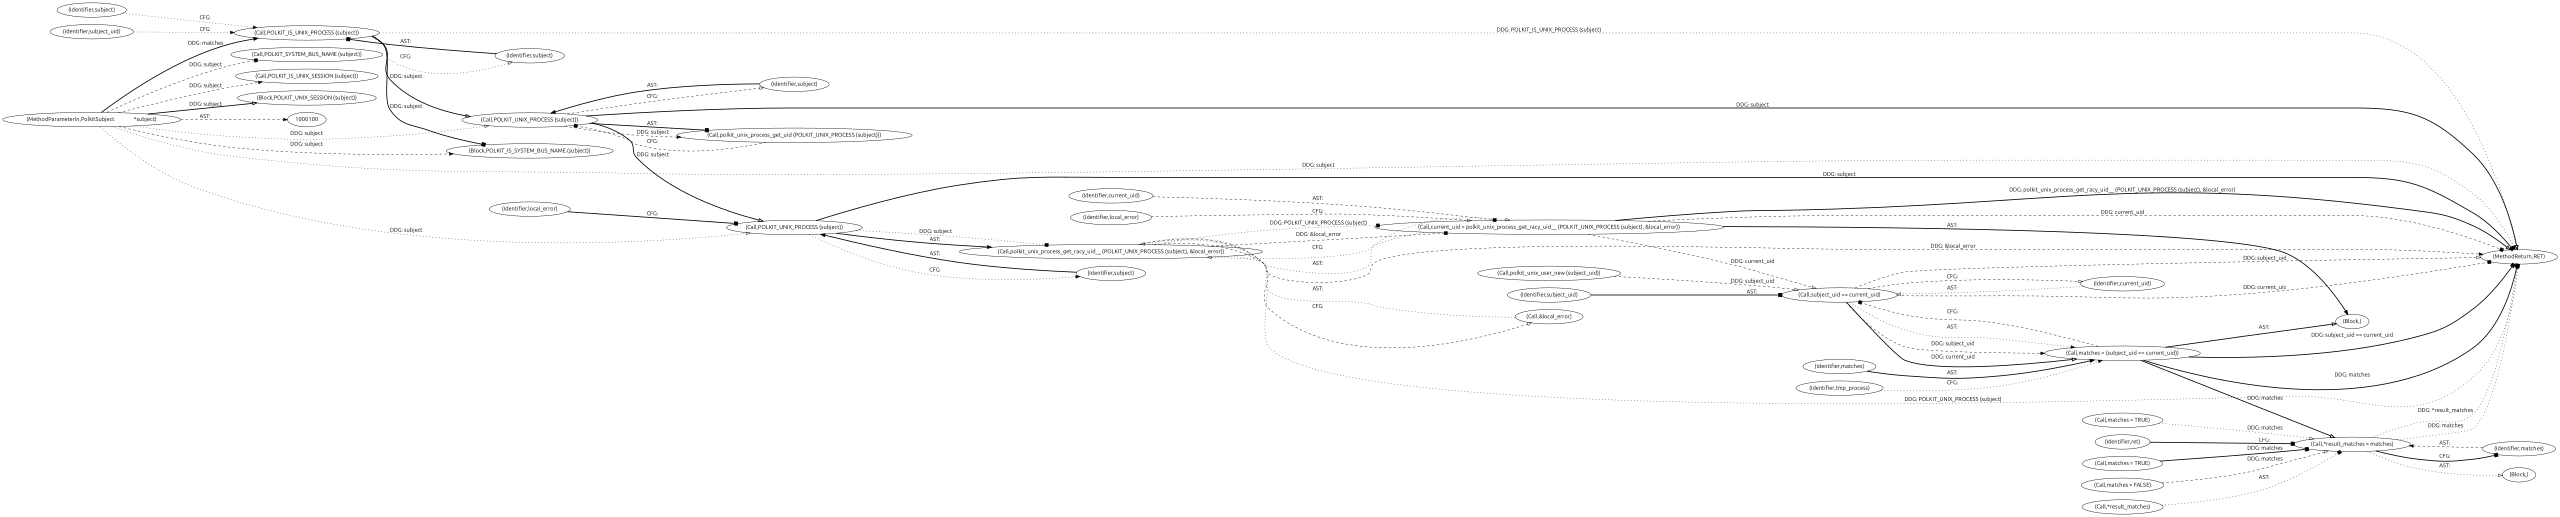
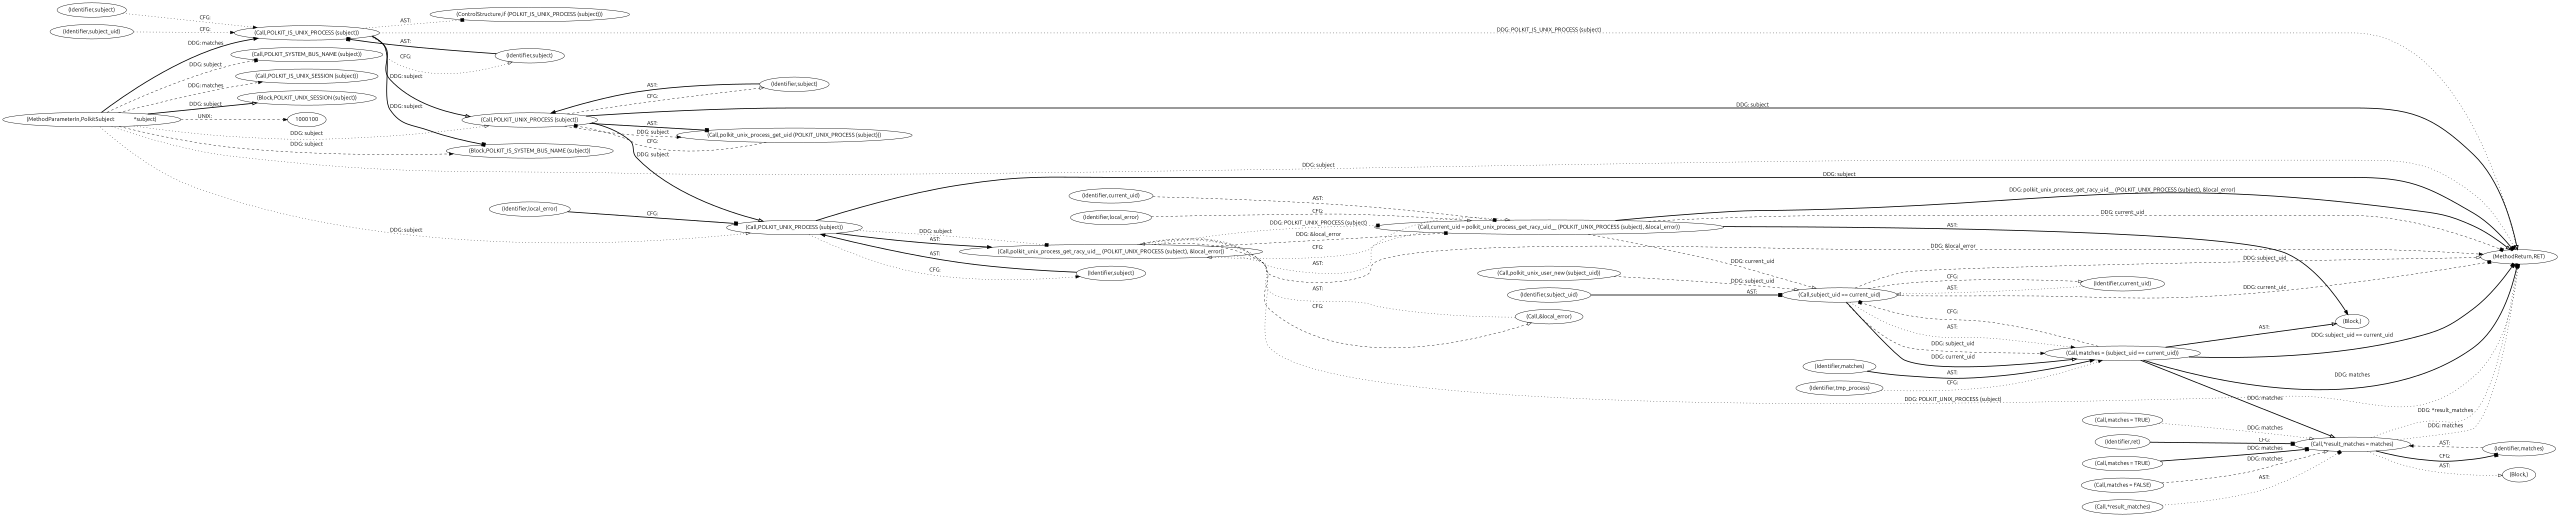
none -> (530, 14)
(206, 86) -> (206, 86)
(206, 117) -> (206, 117)
